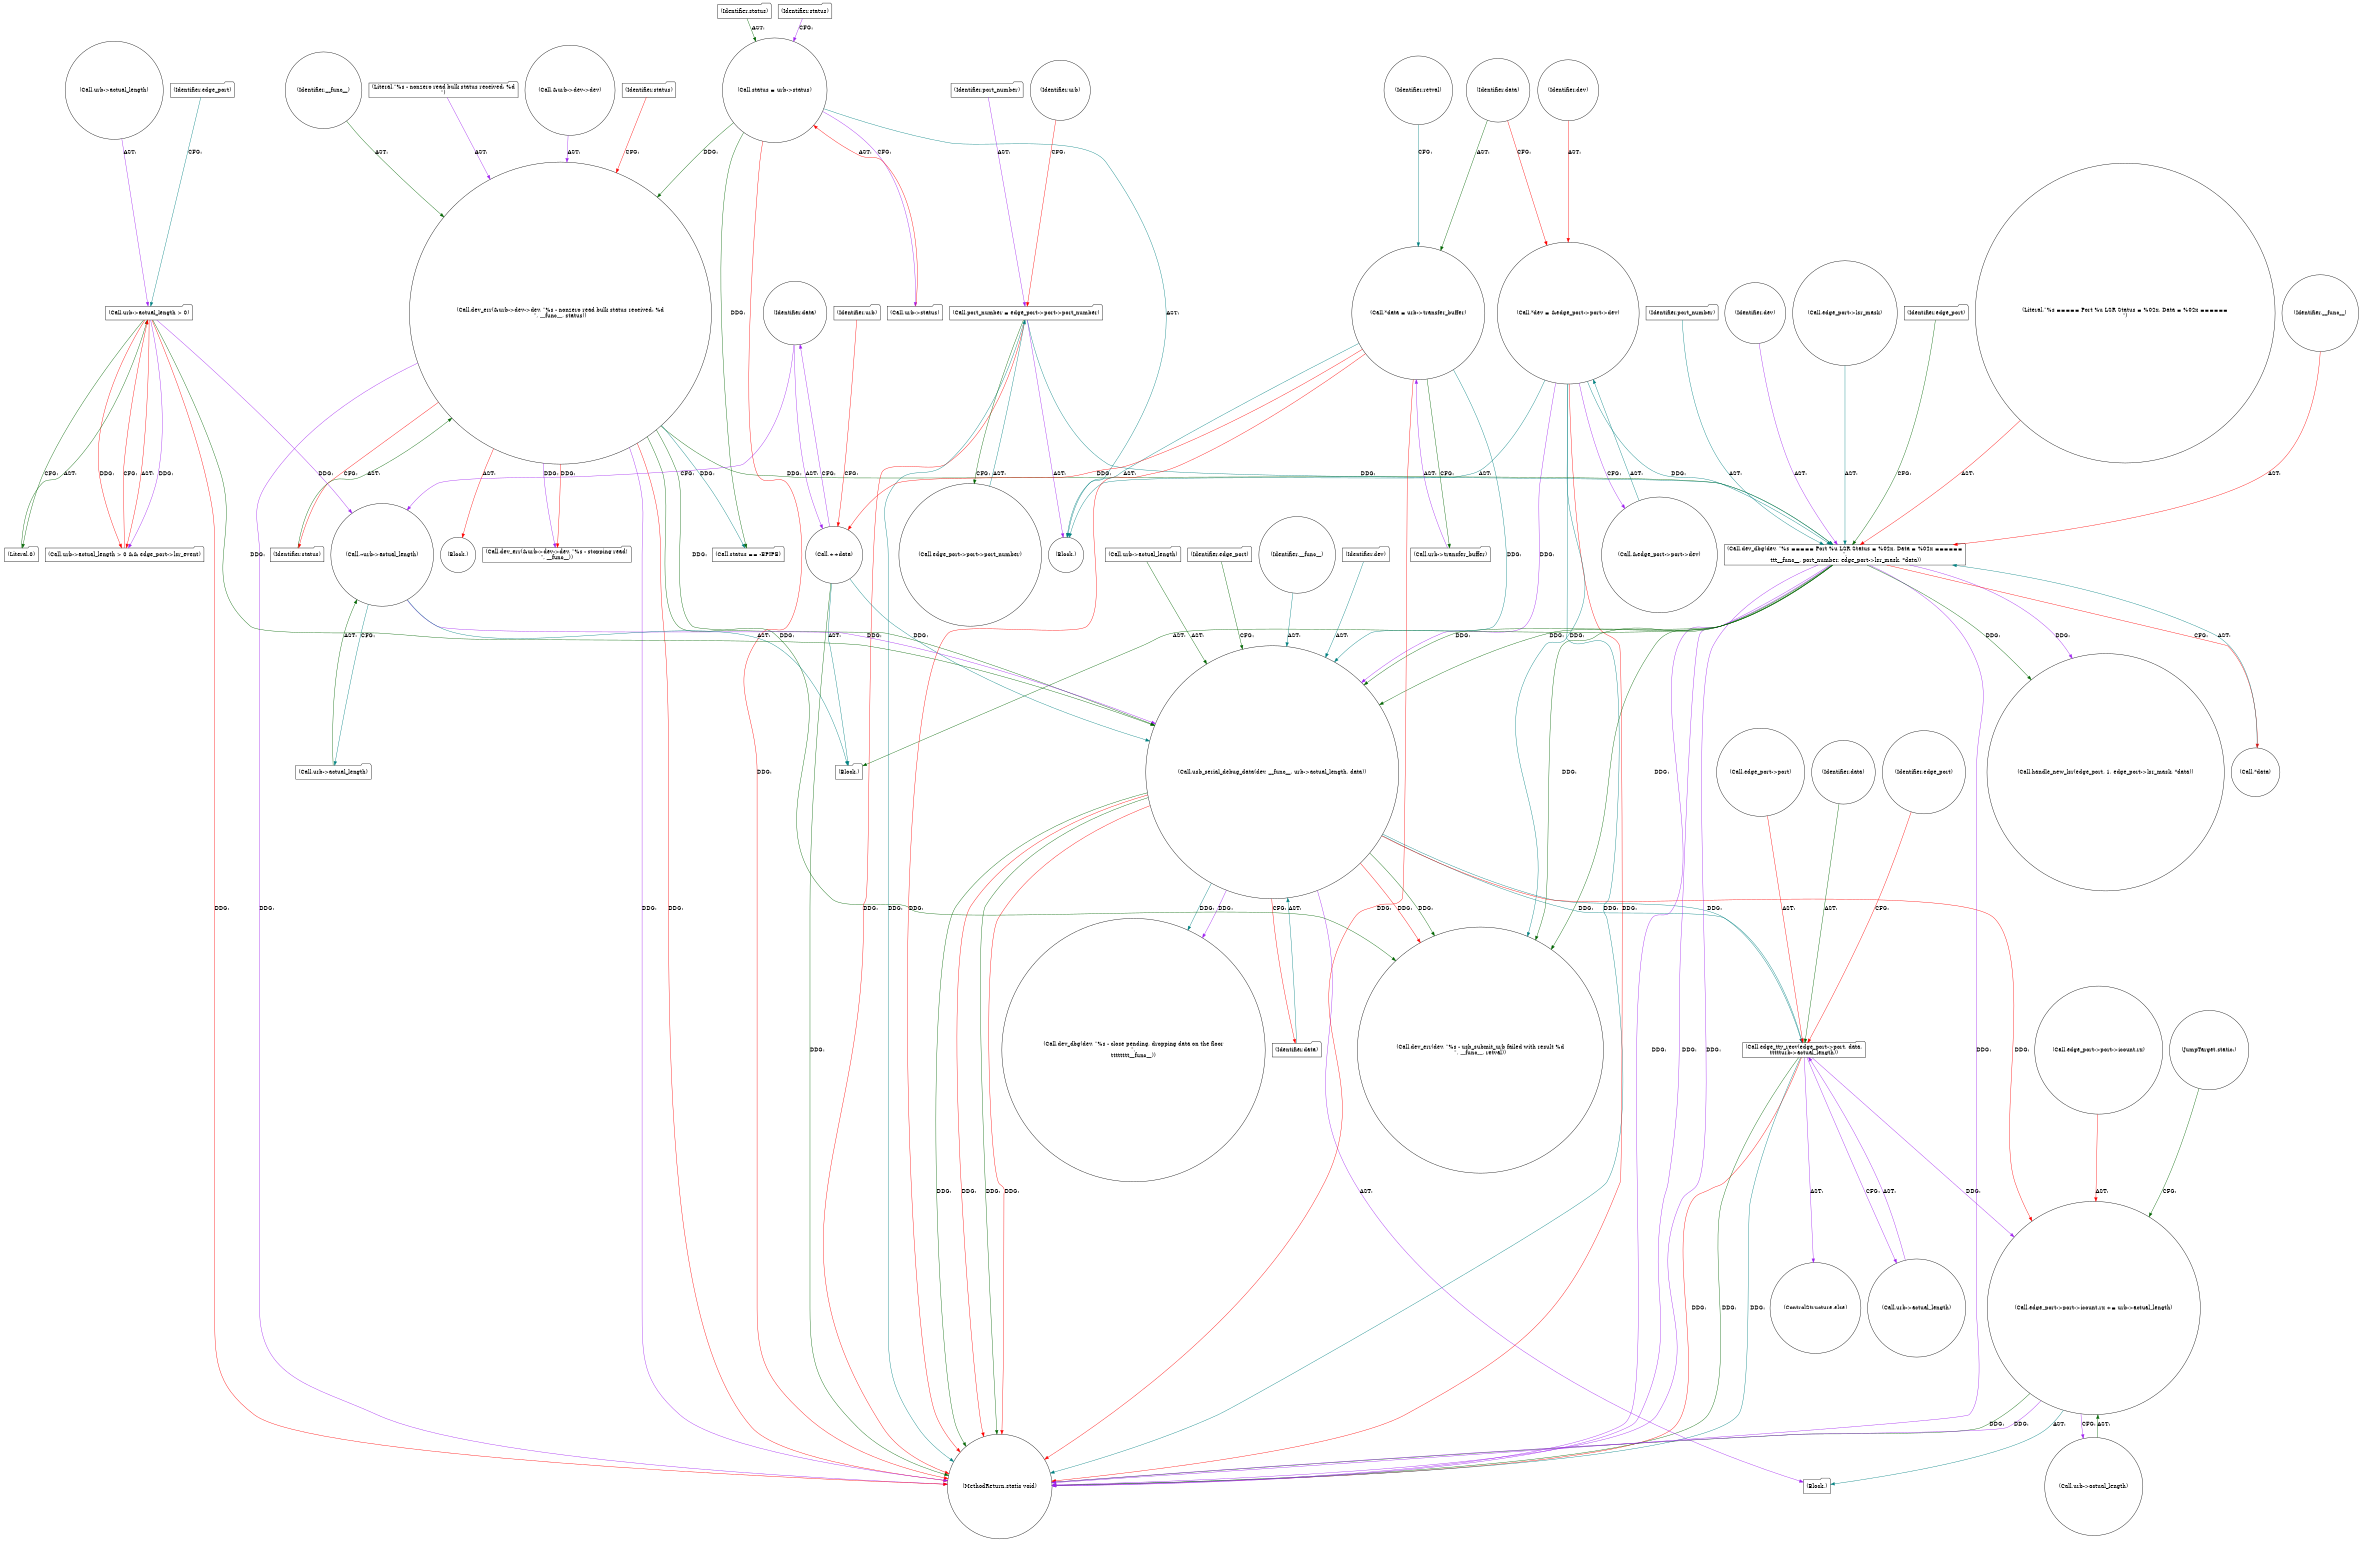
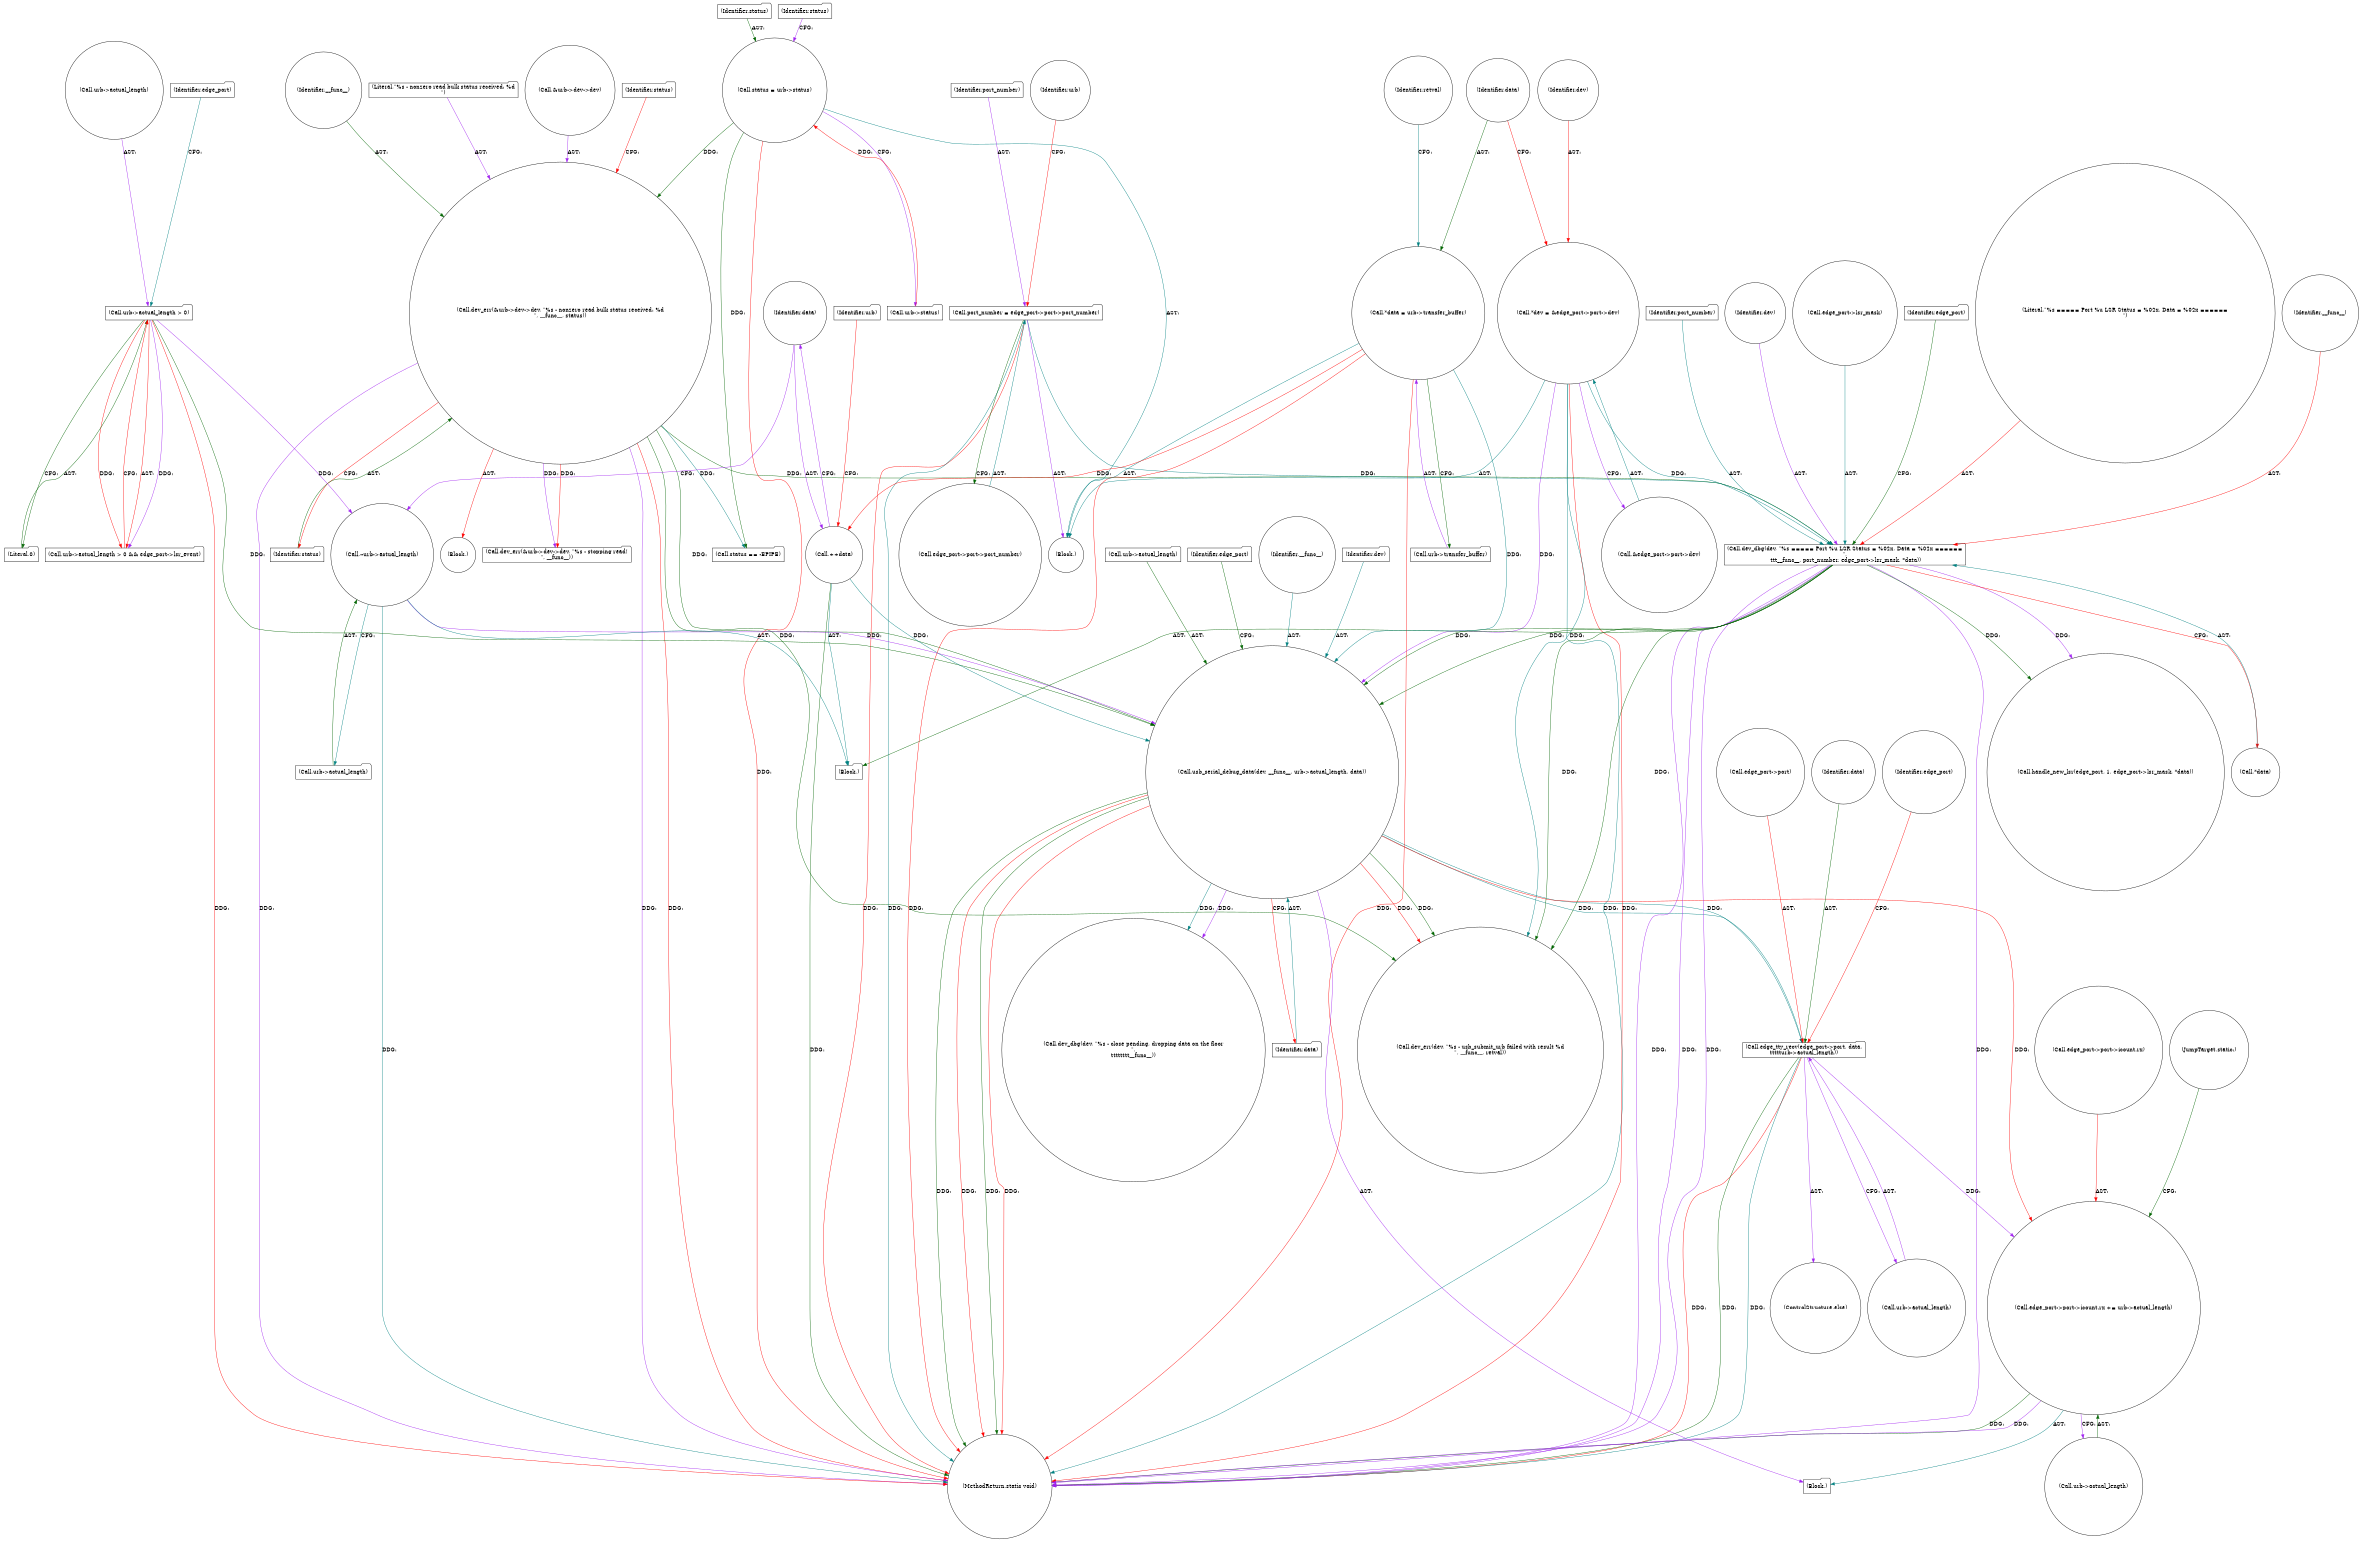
(866, 152) -> (866, 152)
none -> (382, 1263)
